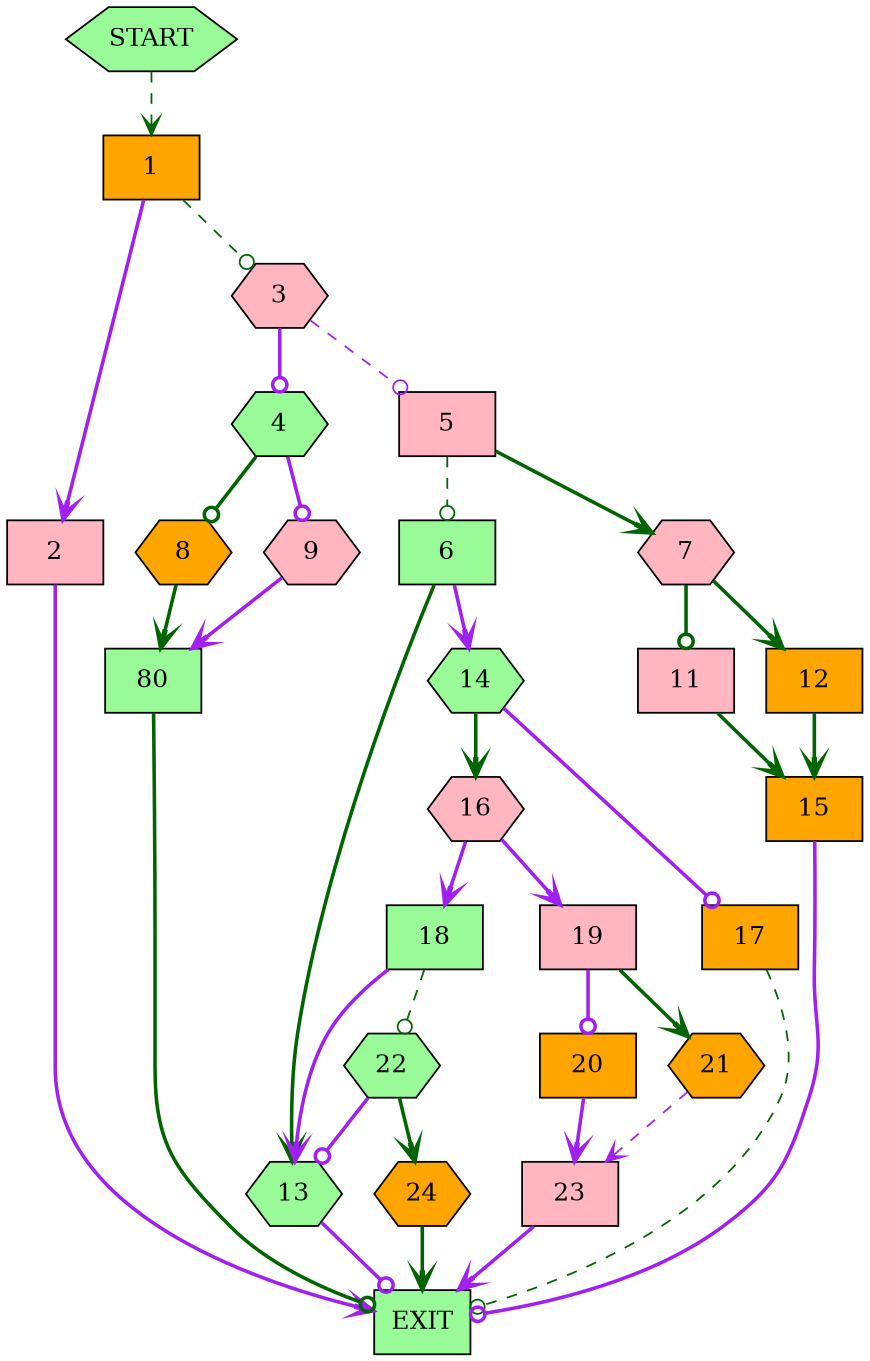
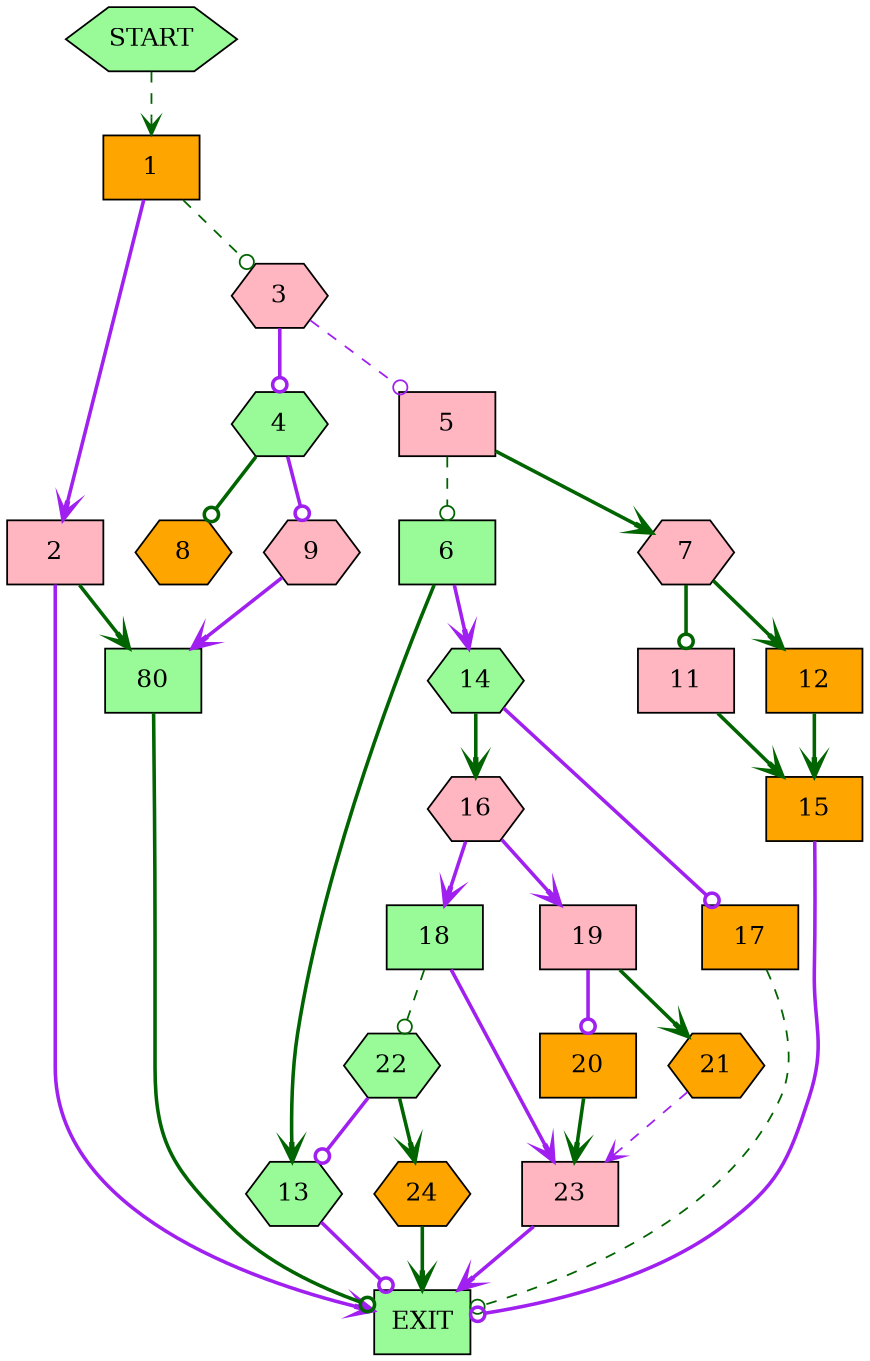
(170, 608) -> (99, 610)
(322, 1045) -> (498, 1057)
(580, 1121) -> (580, 1121)
